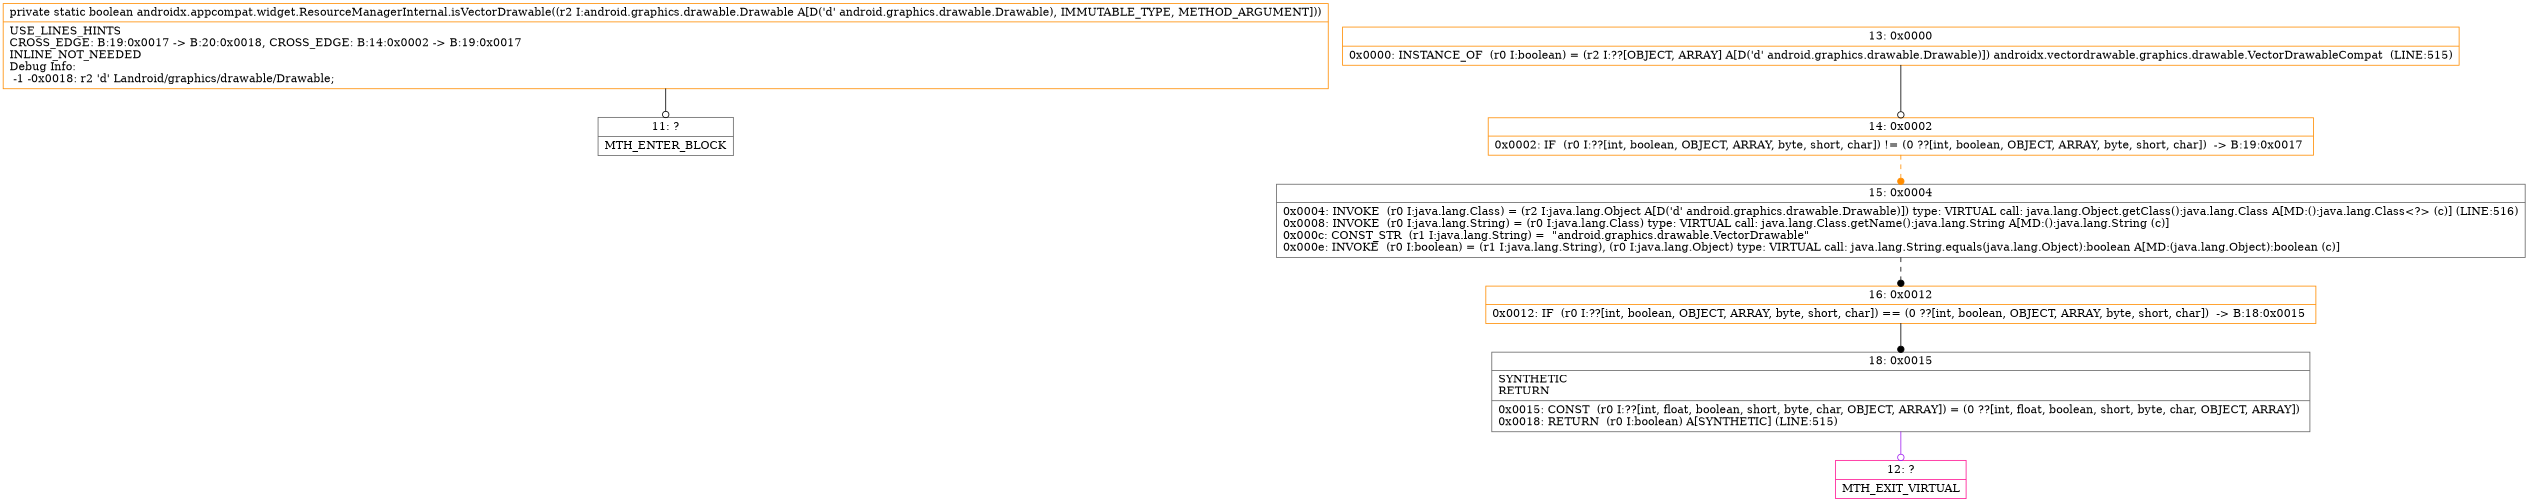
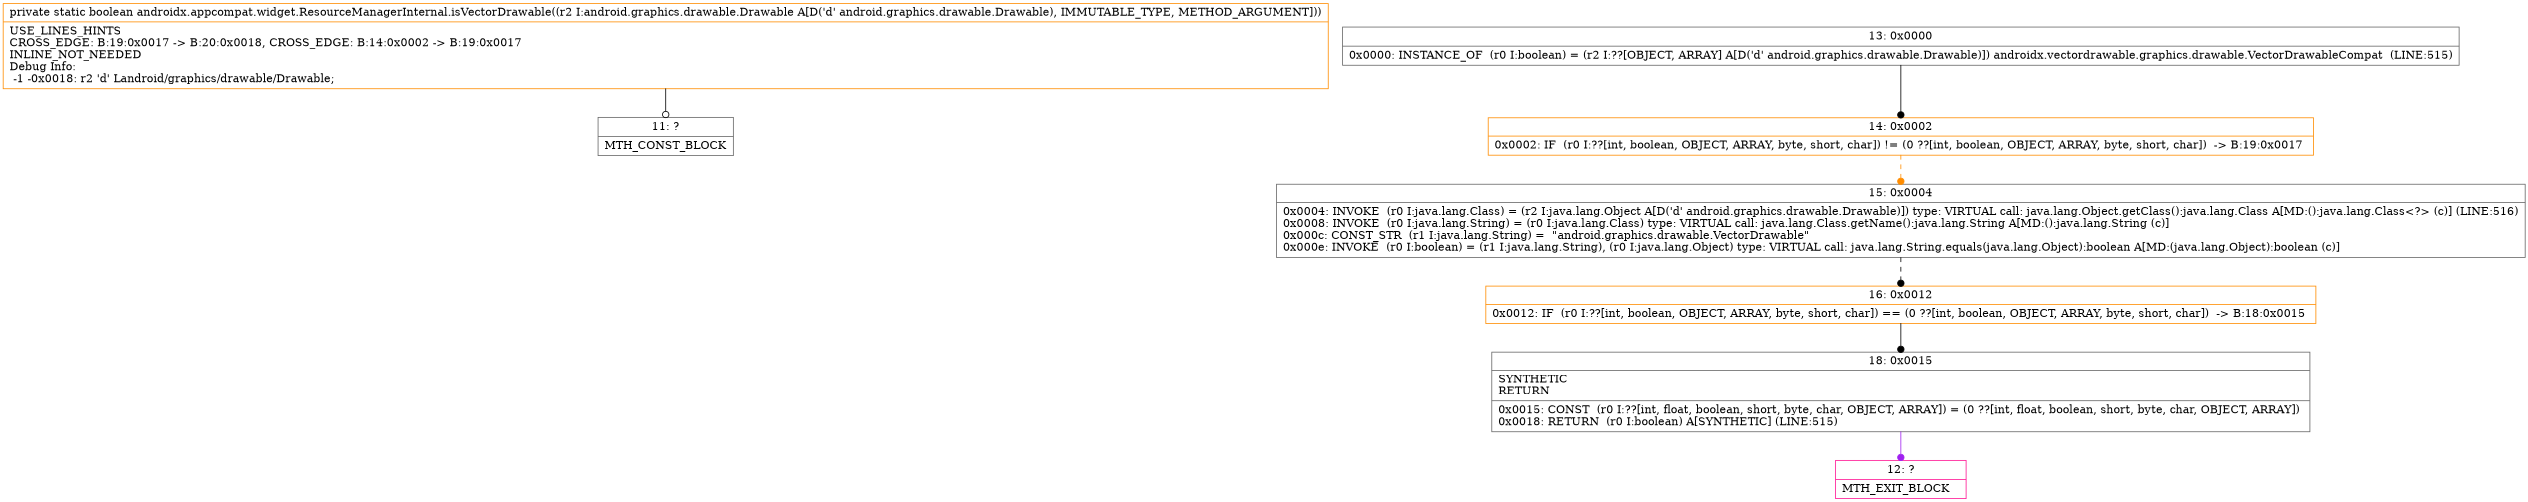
(1901, 46) -> (1901, 46)
(1901, 88) -> (1901, 88)
(666, 146) -> (666, 146)
(1901, 443) -> (1901, 443)
(1901, 489) -> (1896, 489)
